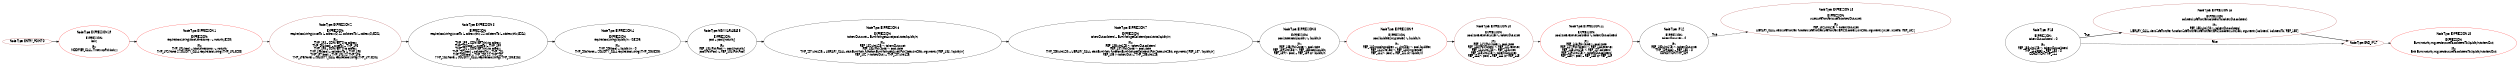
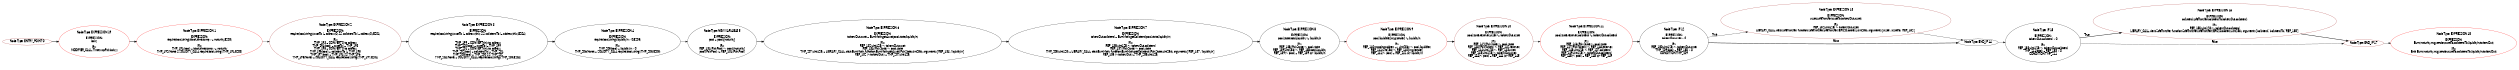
none -> (1978, 42)
